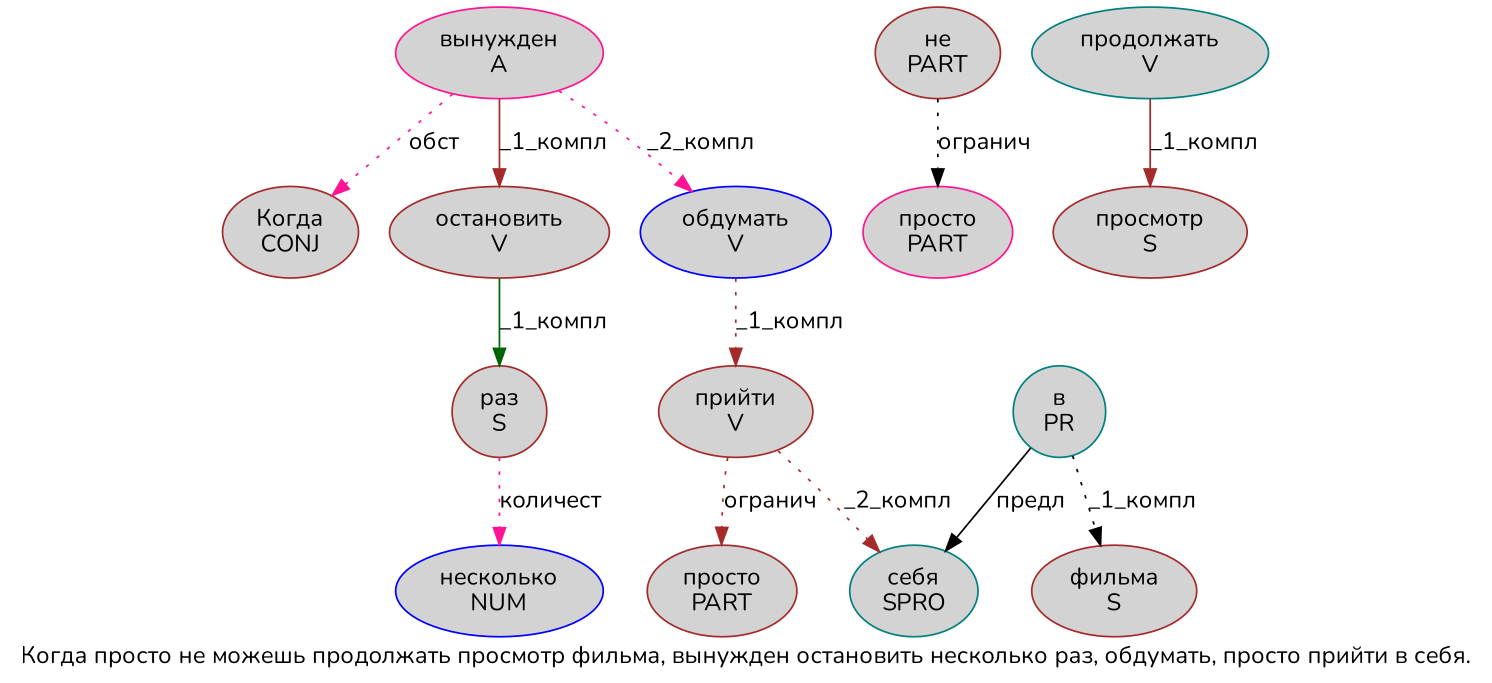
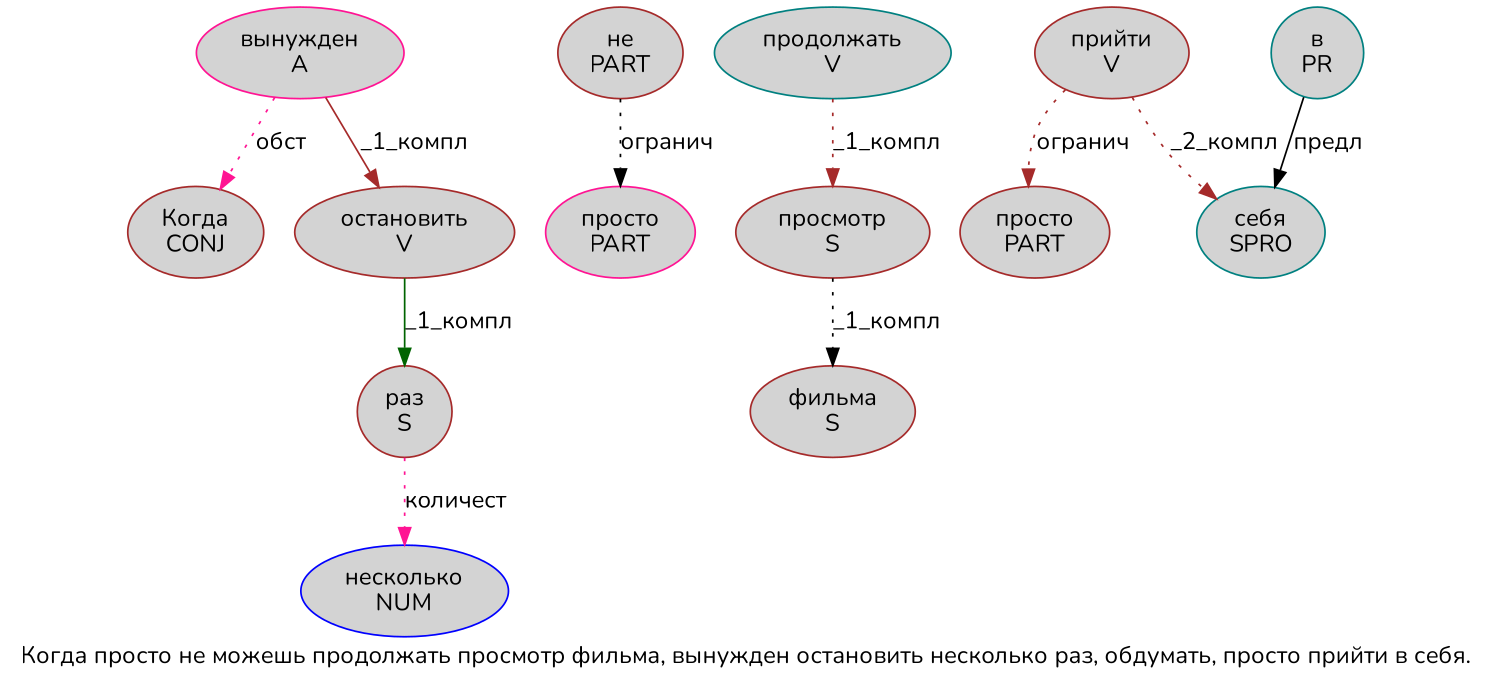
(1150, 134) -> (833, 134)
(736, 232) -> none
(1084, 492) -> (833, 313)
